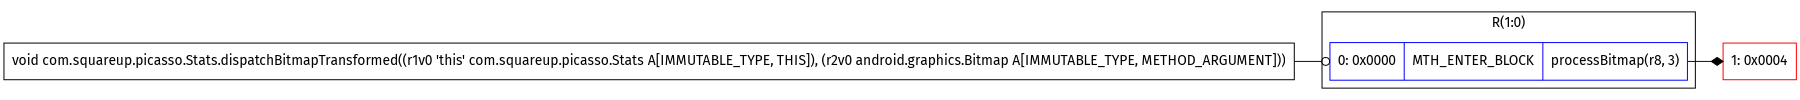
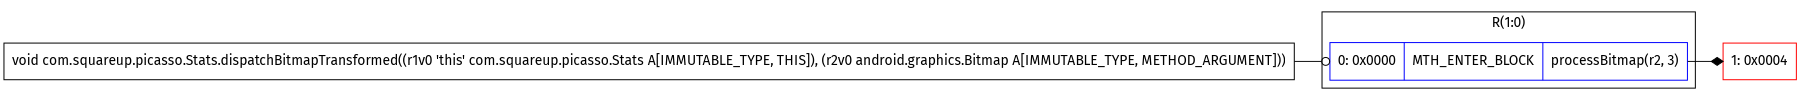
(1615, 61) -> (1615, 61)
